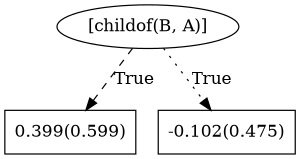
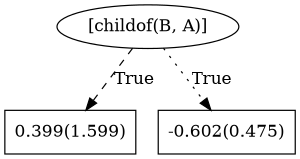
(70, 132) -> (70, 132)
(227, 132) -> (227, 132)
